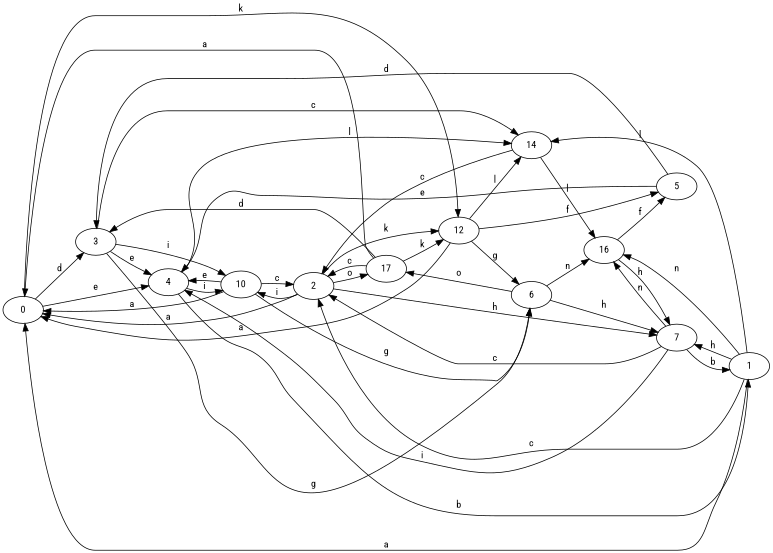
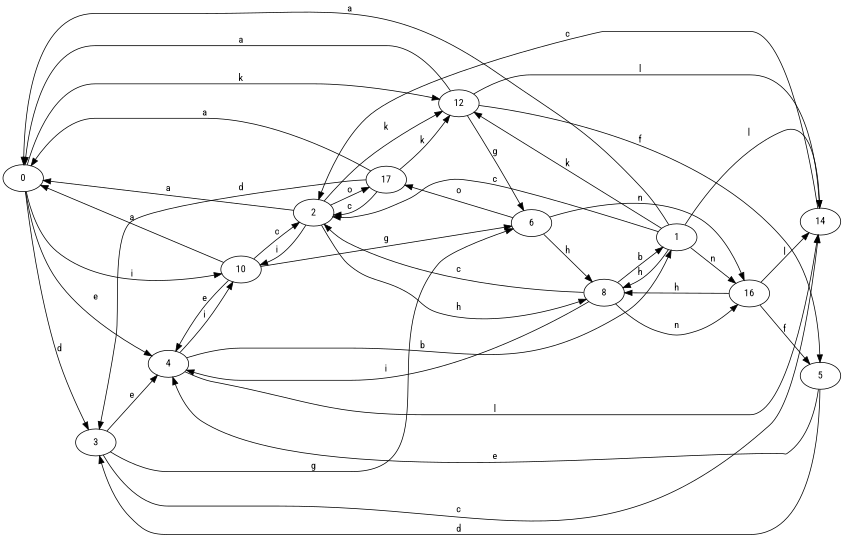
none -> (571, 172)
(566, 194) -> (782, 260)
(168, 255) -> (99, 273)
(677, 338) -> (604, 293)
